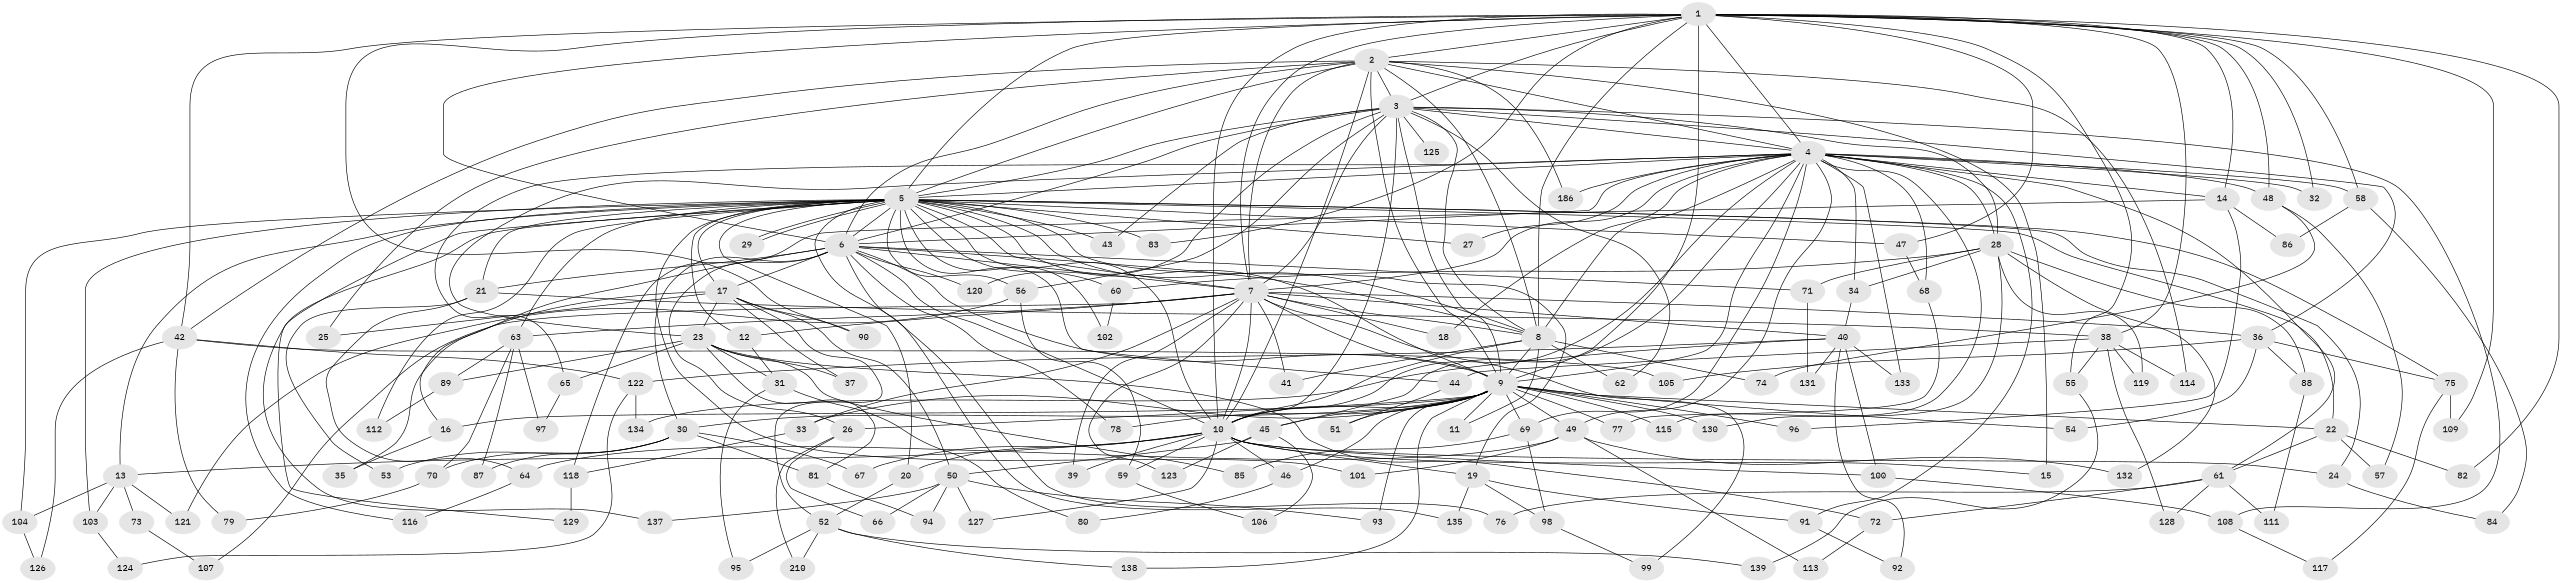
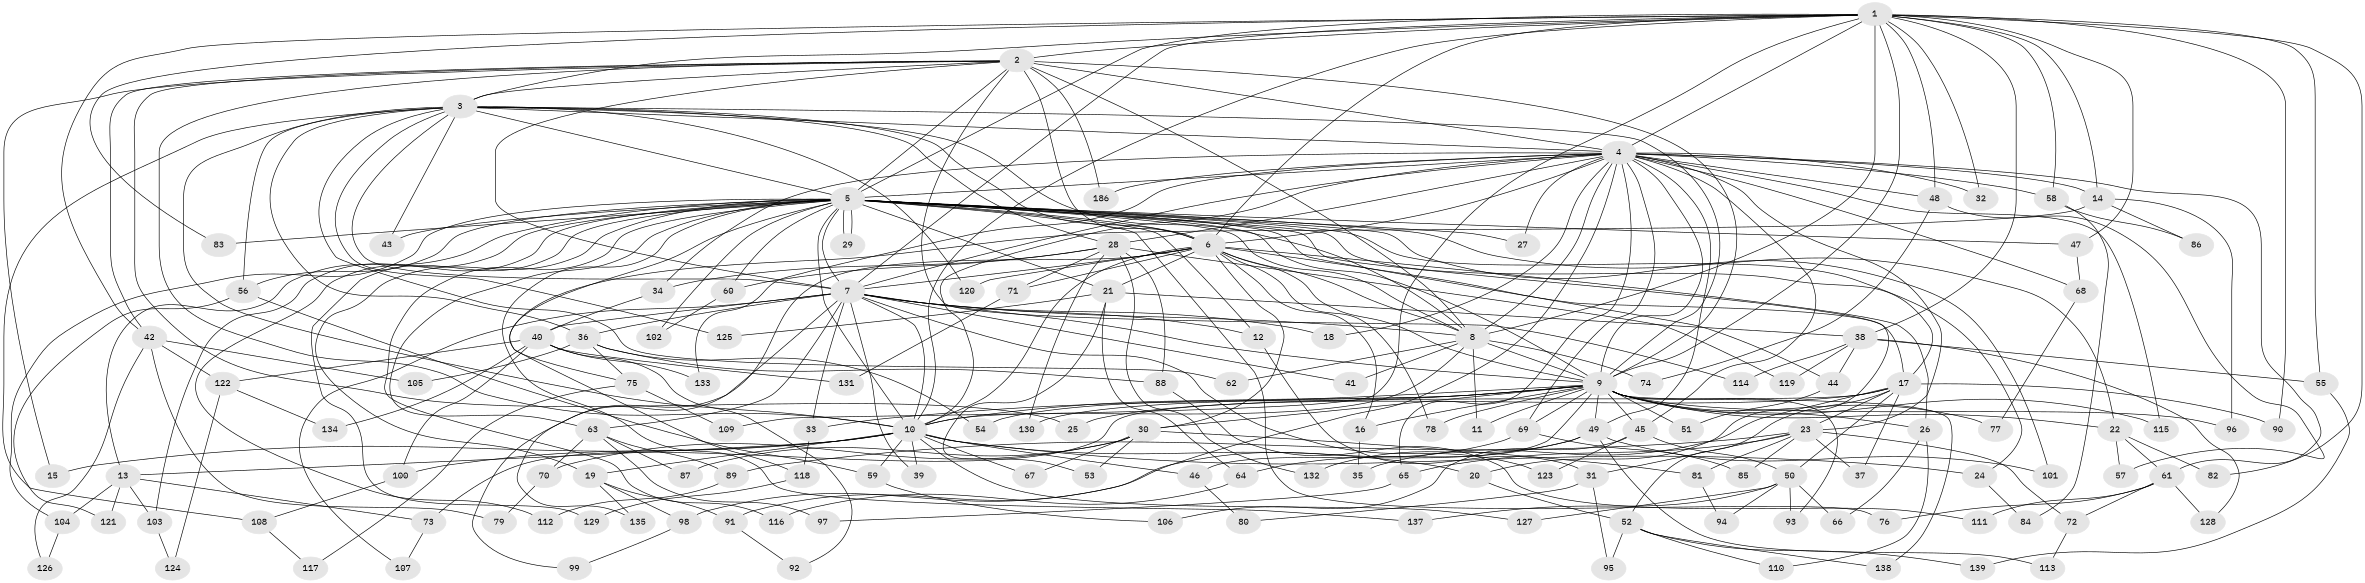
none -> (934, 315)
none -> (1115, 421)
(798, 569) -> (1776, 569)
